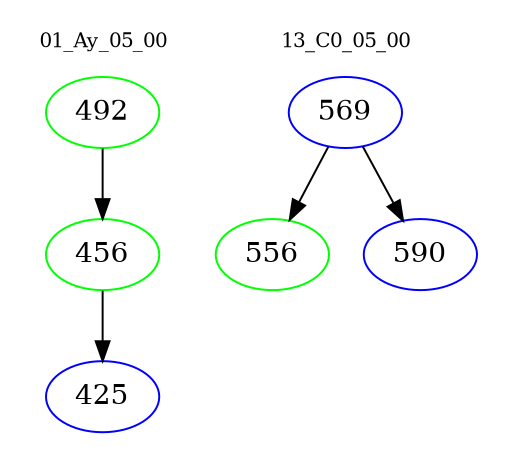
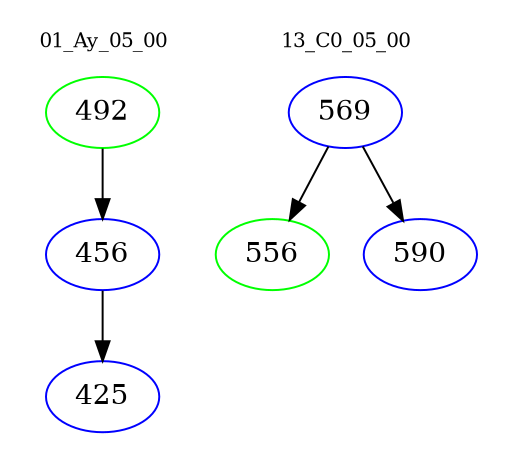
(103, 255) -> (103, 255)
